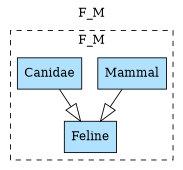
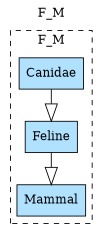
(116, 98) -> (51, 160)
